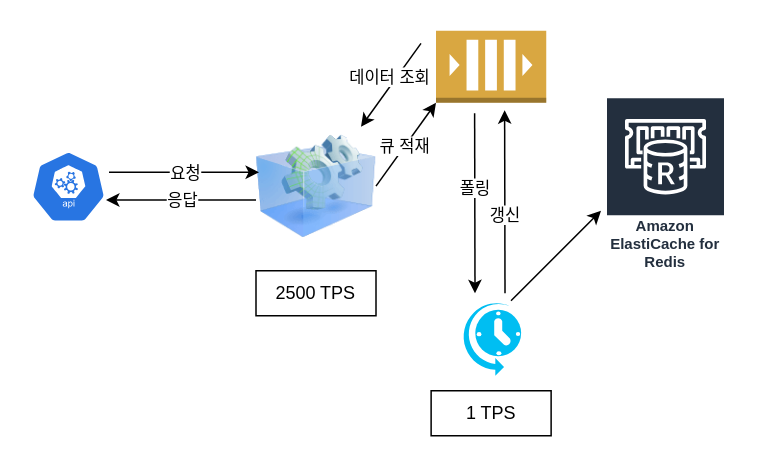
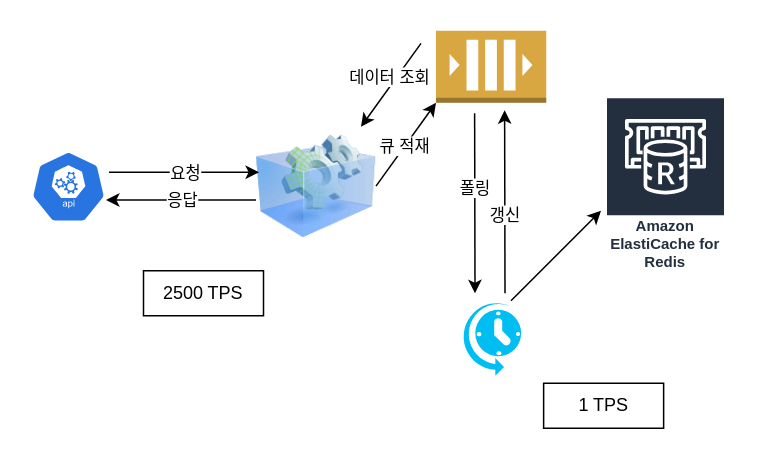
(316, 293) -> (203, 293)
(491, 413) -> (603, 406)
